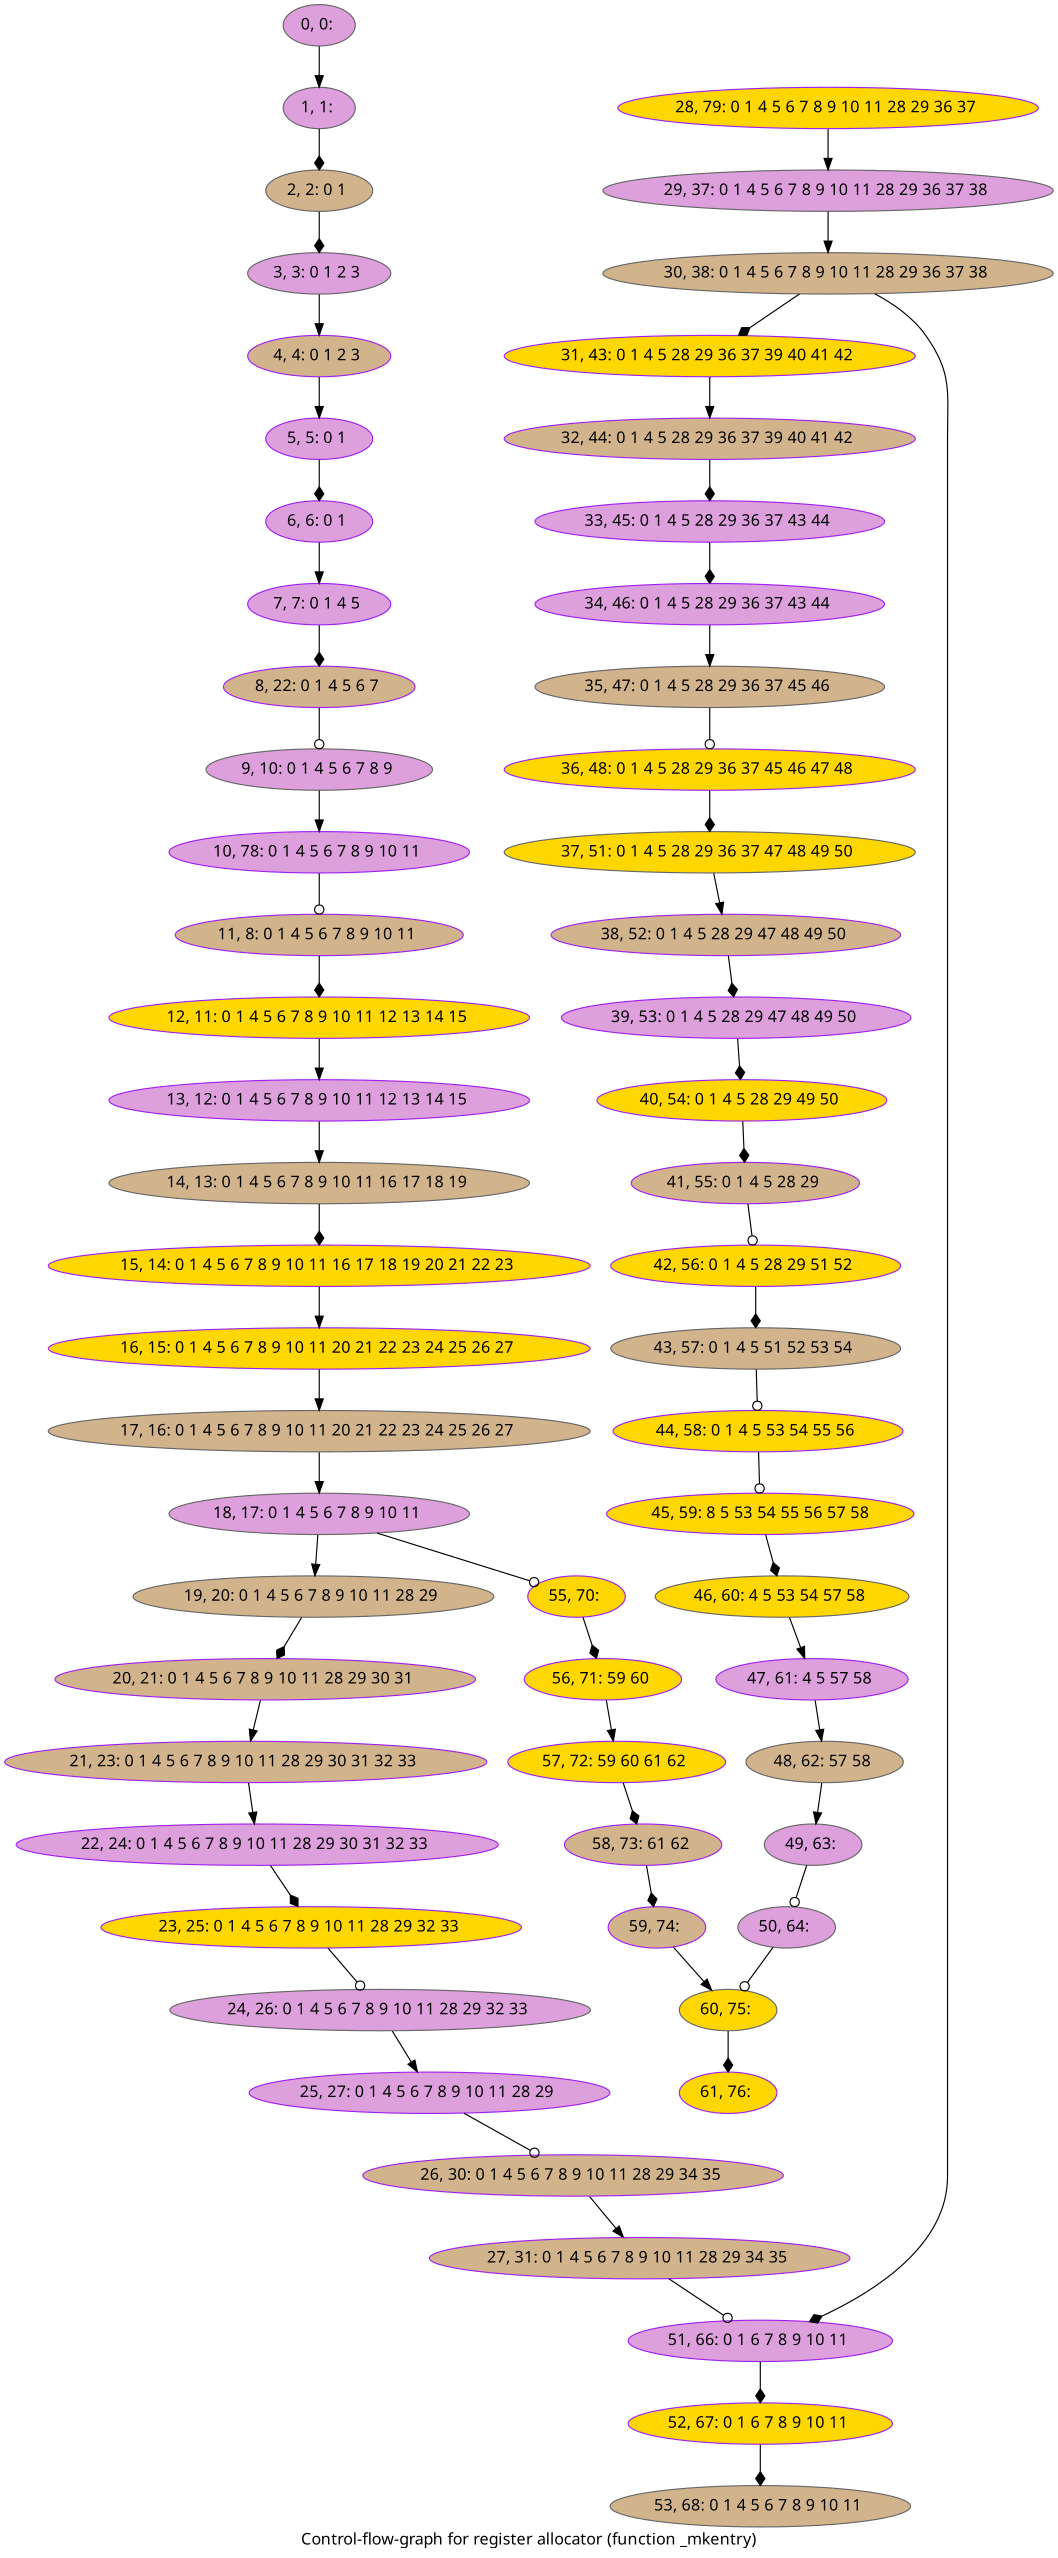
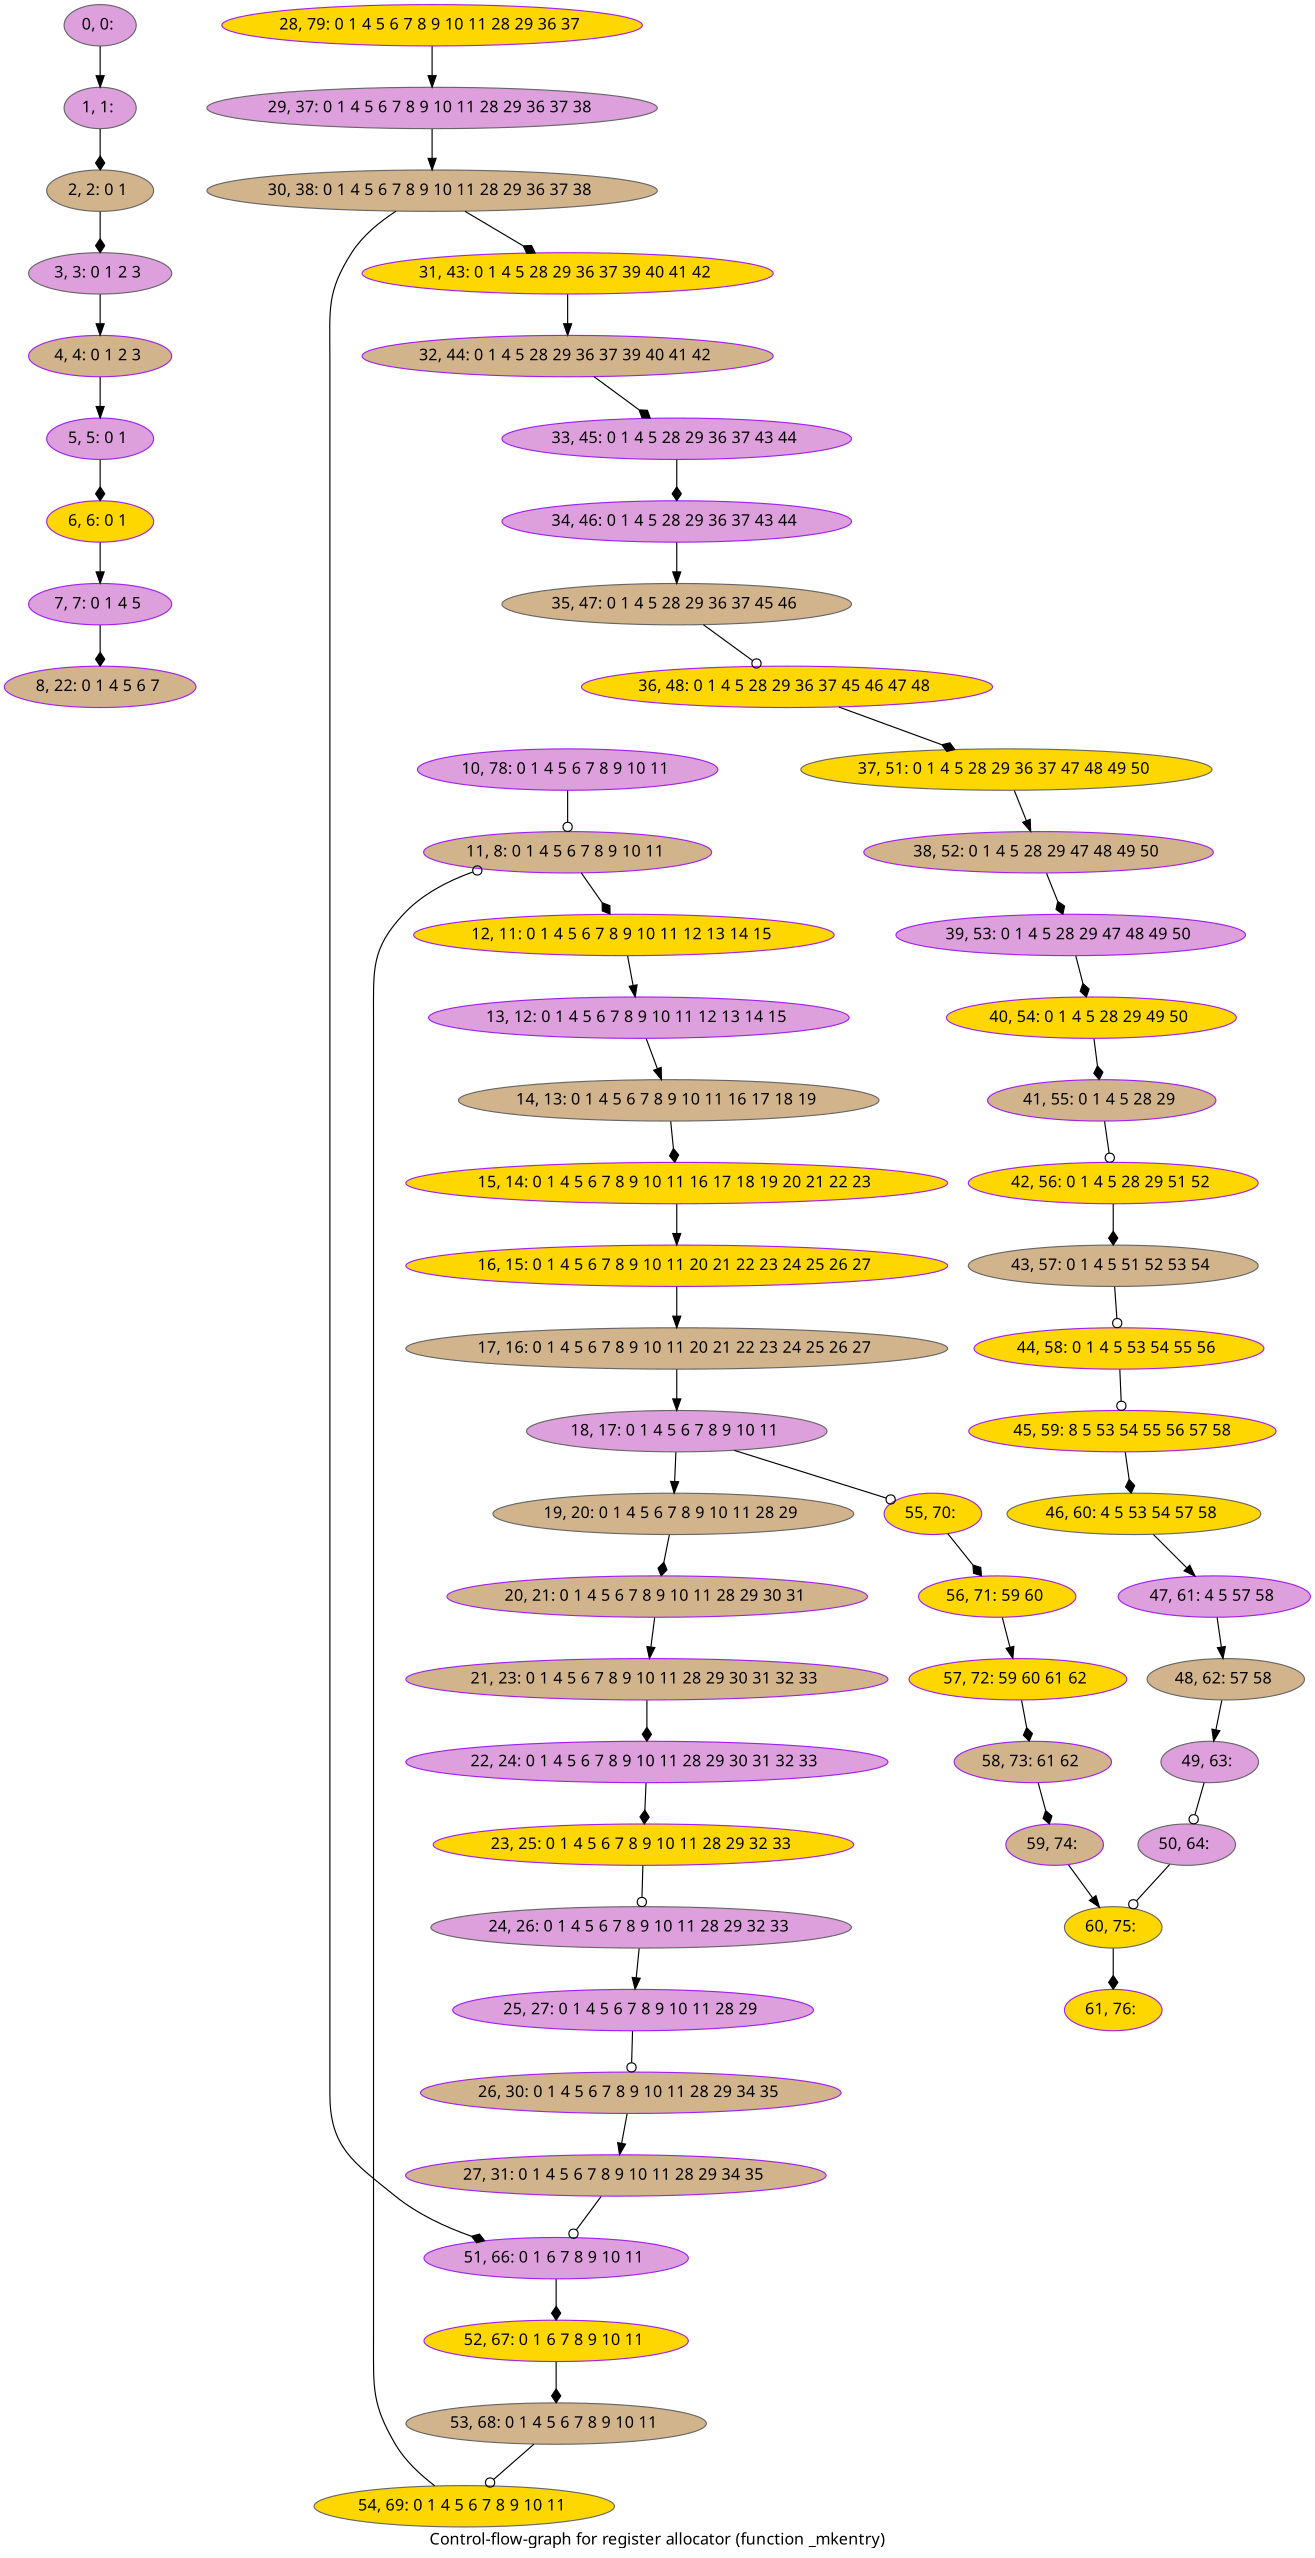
(319, 521) -> (100, 521)
(319, 770) -> none
(251, 1798) -> (647, 1714)
none -> (464, 2506)
